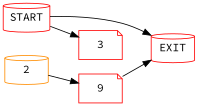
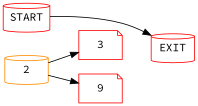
(61, 30) -> (60, 59)
(133, 70) -> none
